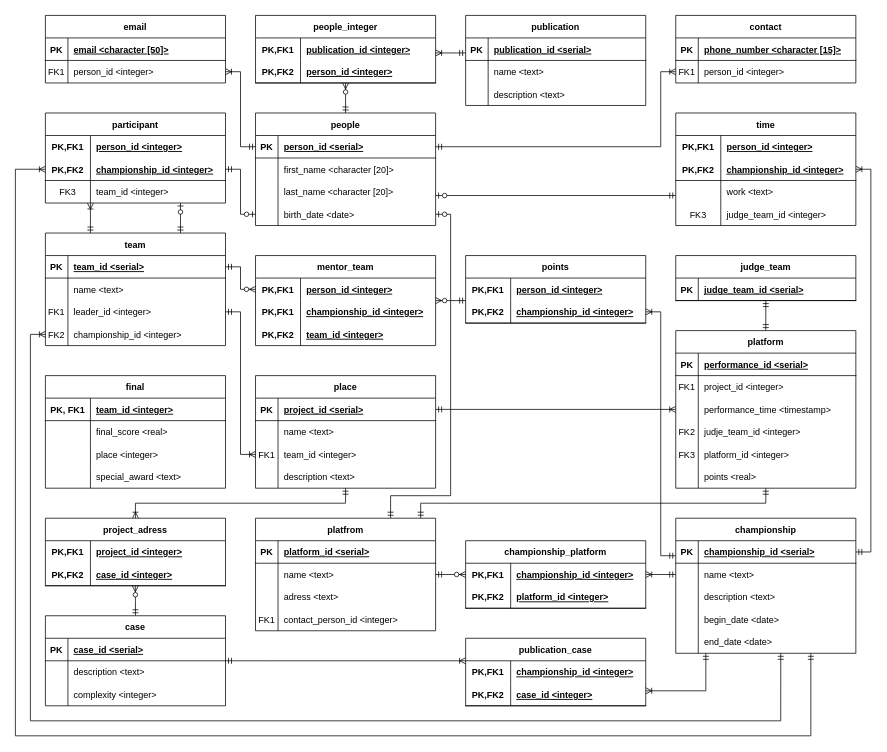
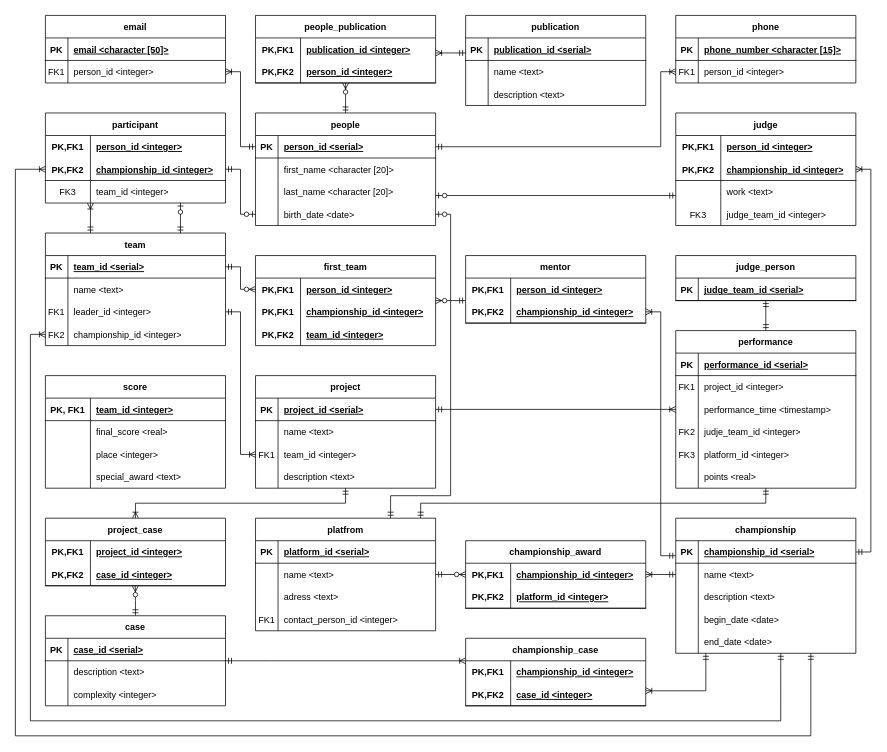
(345, 27) -> (345, 27)
(765, 27) -> (765, 27)
(765, 125) -> (765, 125)
(345, 267) -> (345, 267)
(555, 267) -> (555, 267)
(765, 267) -> (765, 267)
(765, 342) -> (765, 342)
(135, 387) -> (135, 387)
(345, 387) -> (345, 387)
(135, 530) -> (135, 530)
(555, 552) -> (555, 552)
(555, 650) -> (555, 650)
